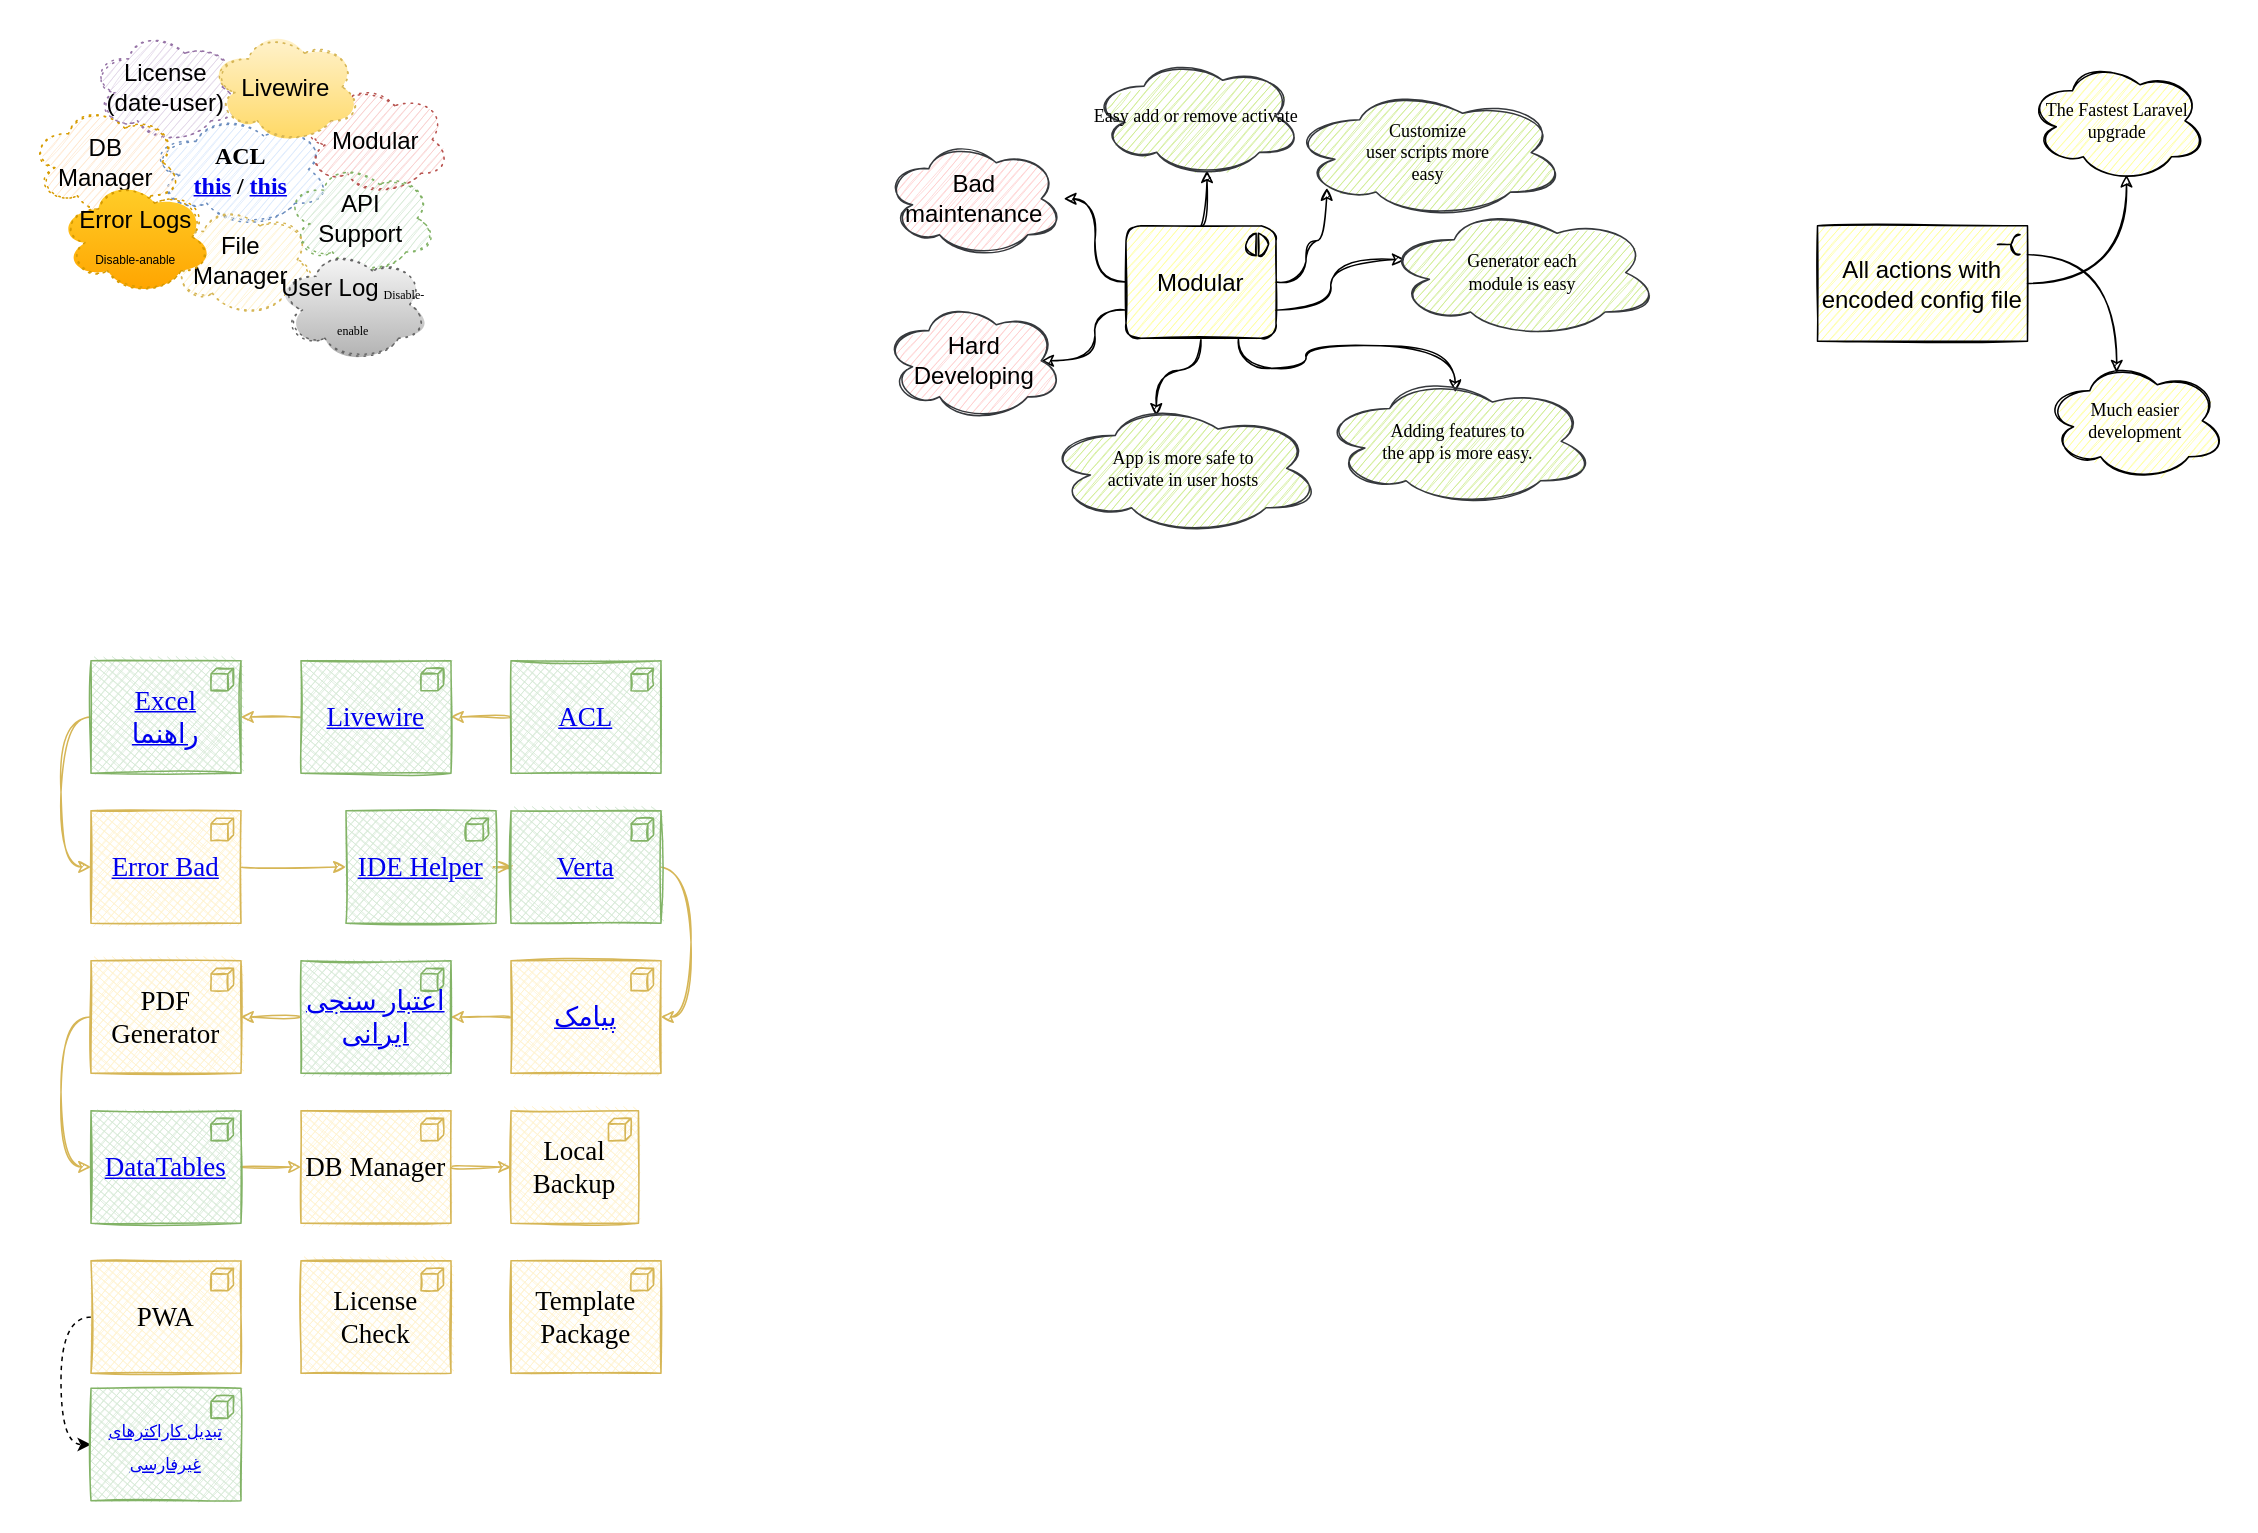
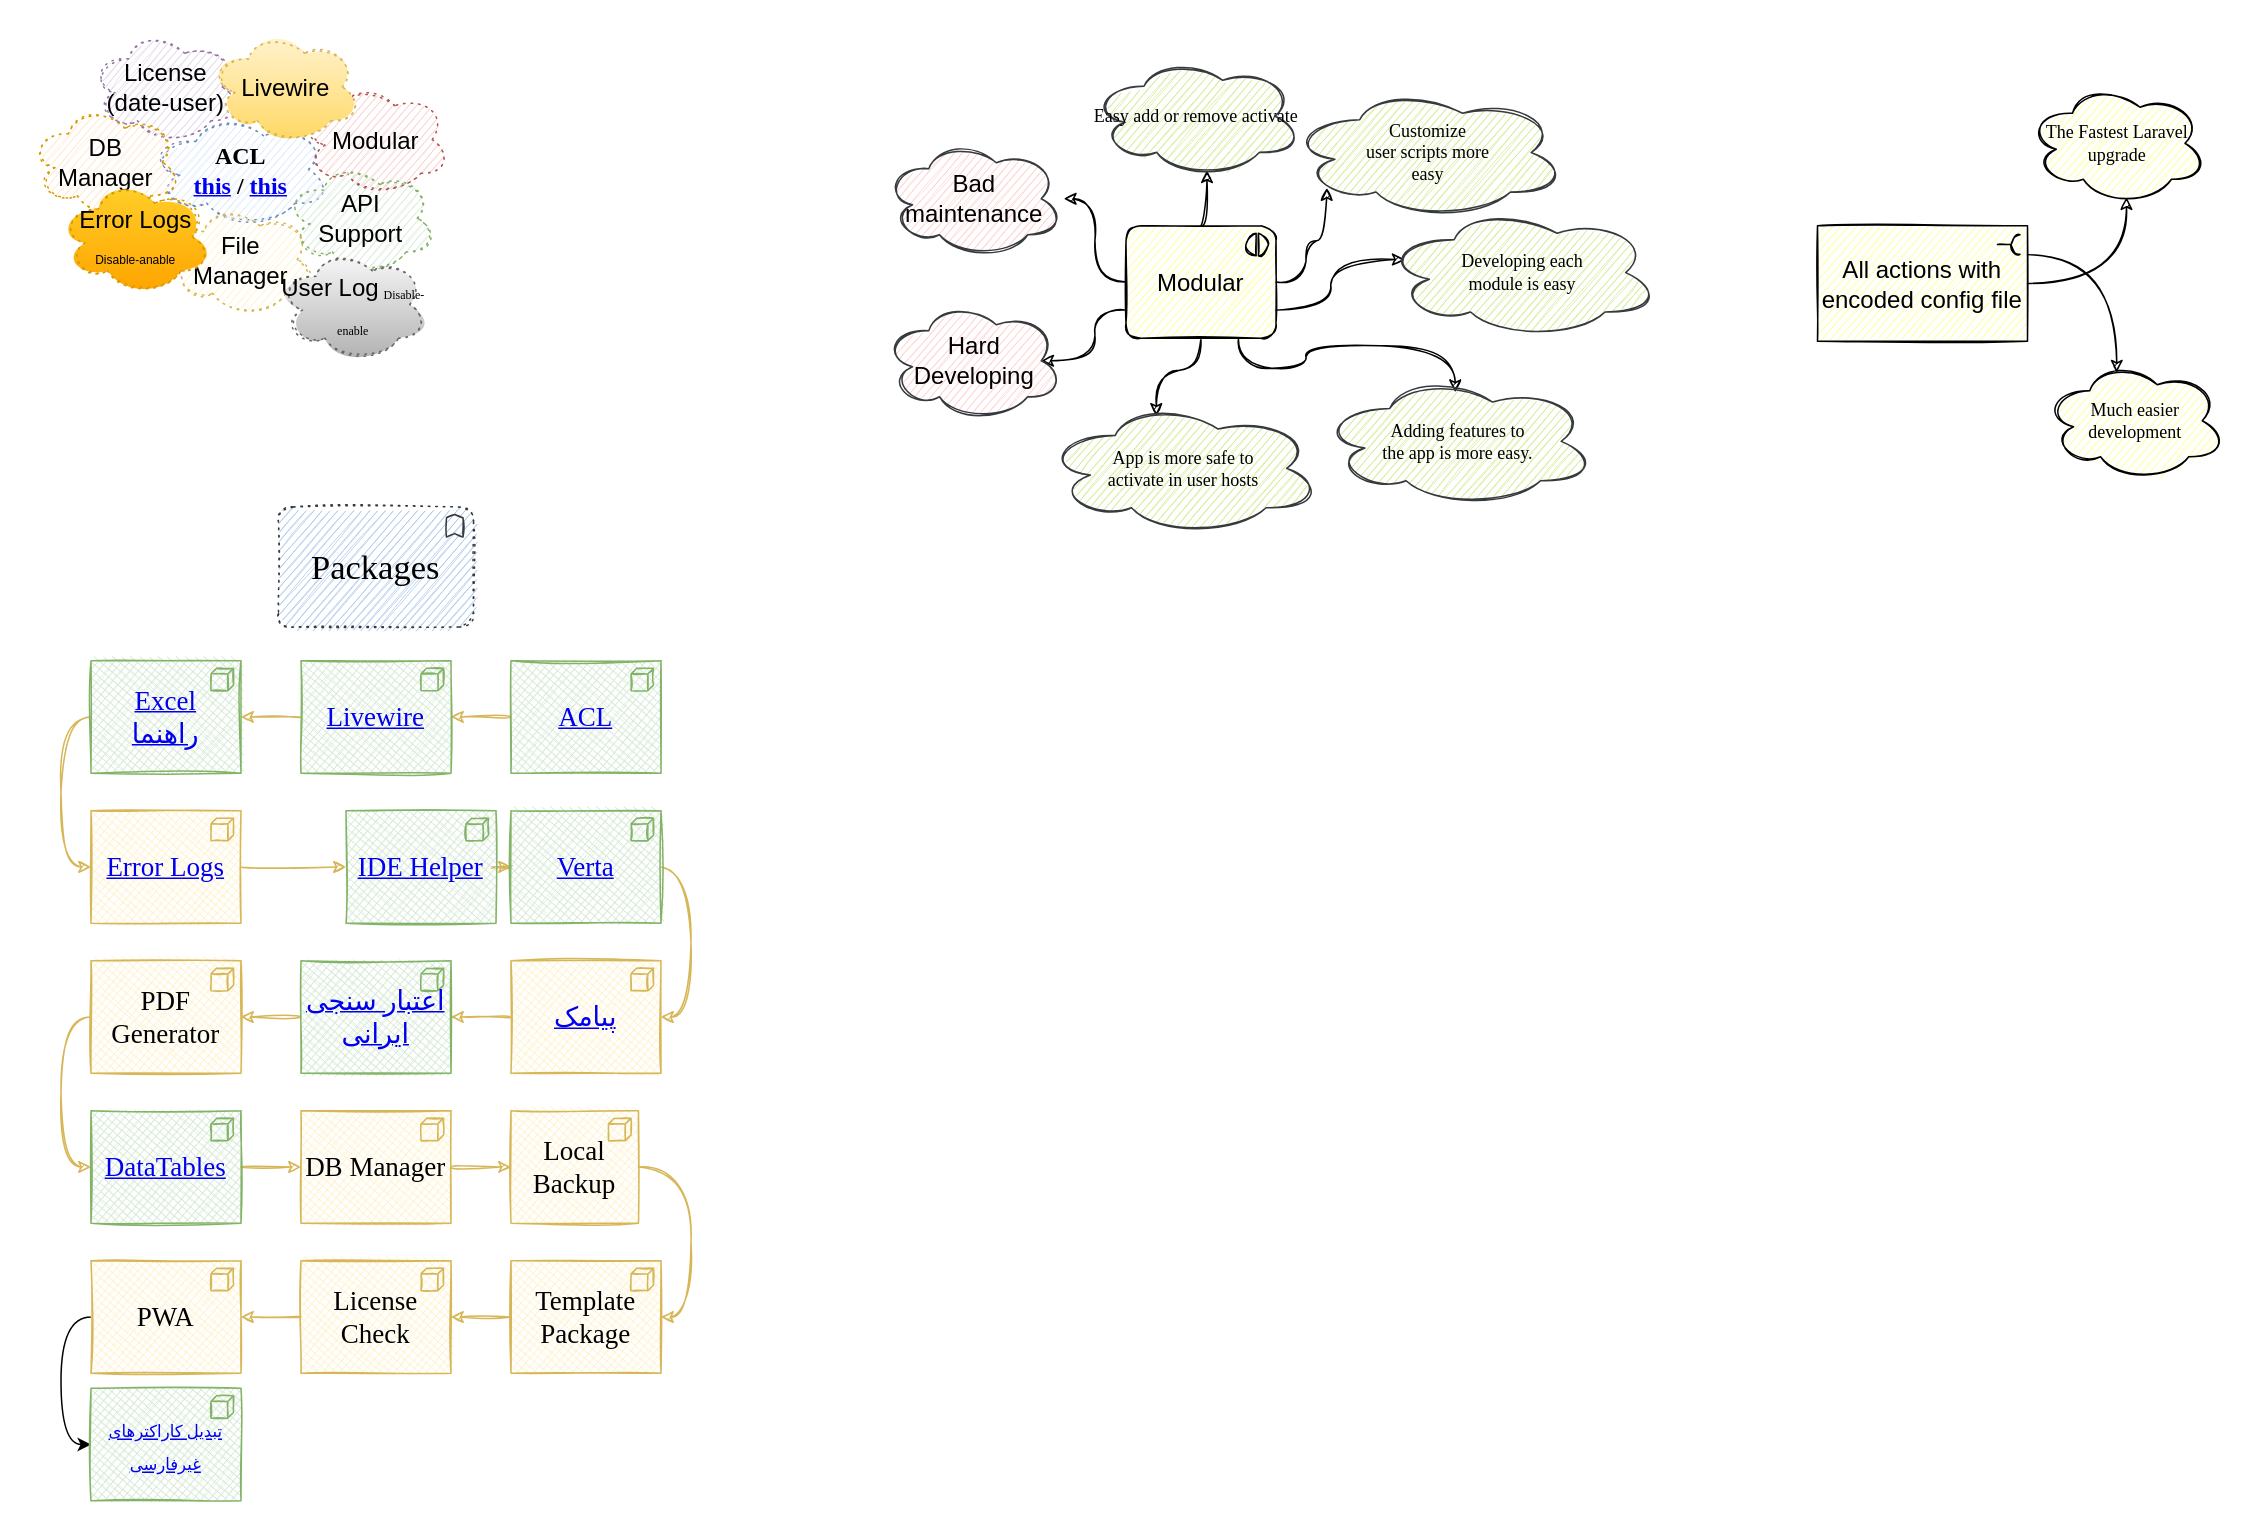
(2117, 121) -> (2117, 143)
(1523, 272) -> (1523, 272)
none -> (376, 567)
(493, 867) -> (492, 867)
(166, 868) -> (166, 868)
none -> (690, 1231)
none -> (275, 1317)
none -> (486, 1317)
(61, 1380) -> (61, 1380)
